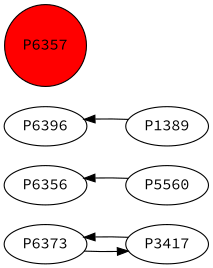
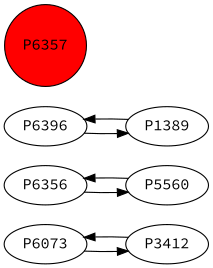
none -> (101, 134)
none -> (101, 193)
(46, 244) -> (46, 244)
(167, 244) -> (167, 244)
